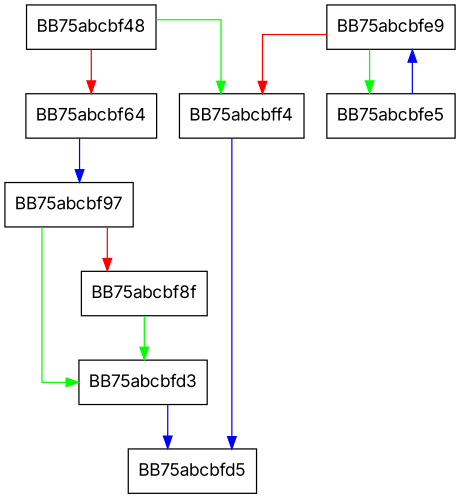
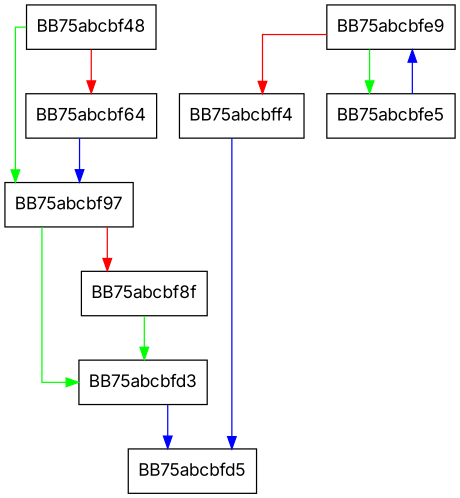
(219, 20) -> (15, 93)
